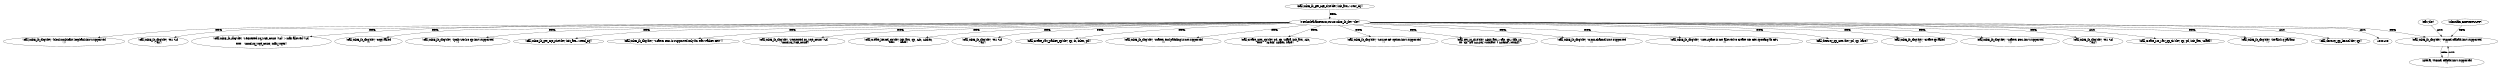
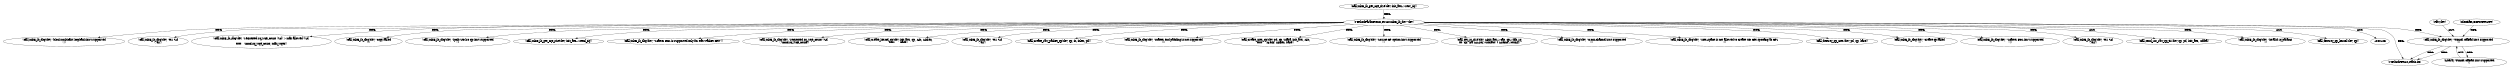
(2176, 41) -> (2174, 41)
none -> (2405, 62)
